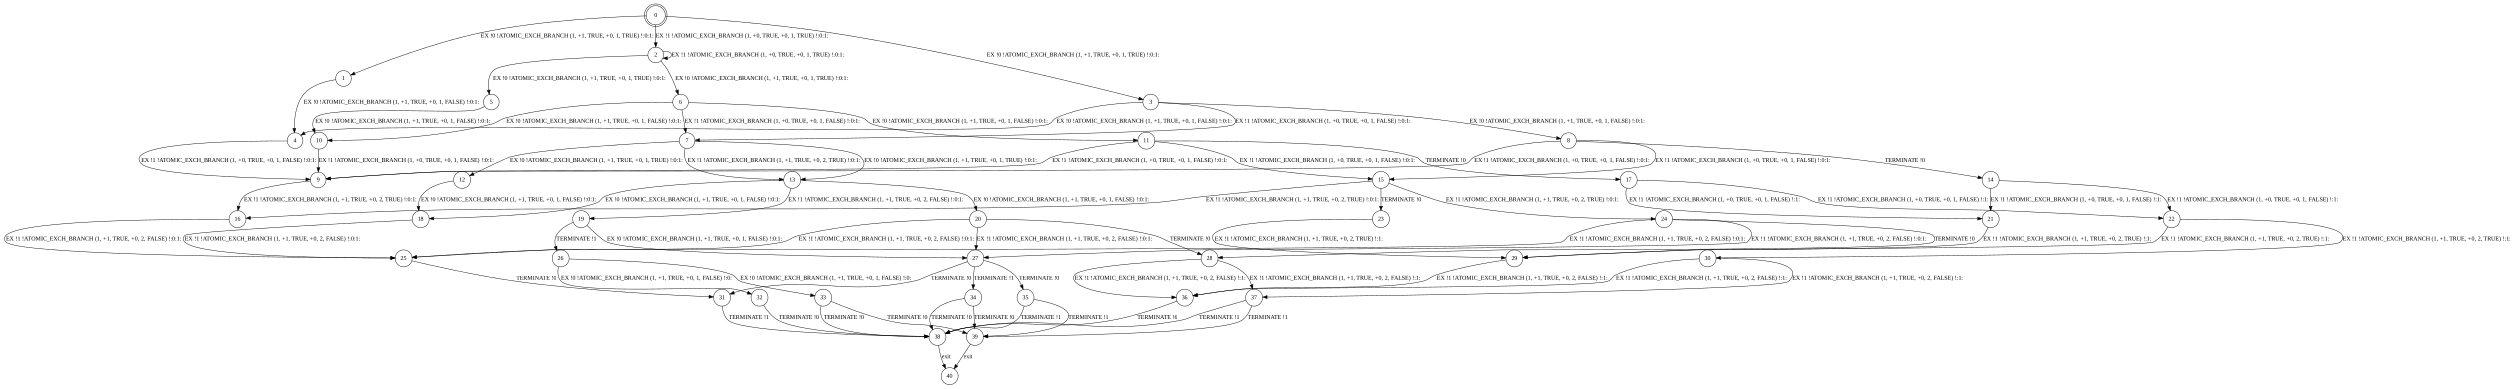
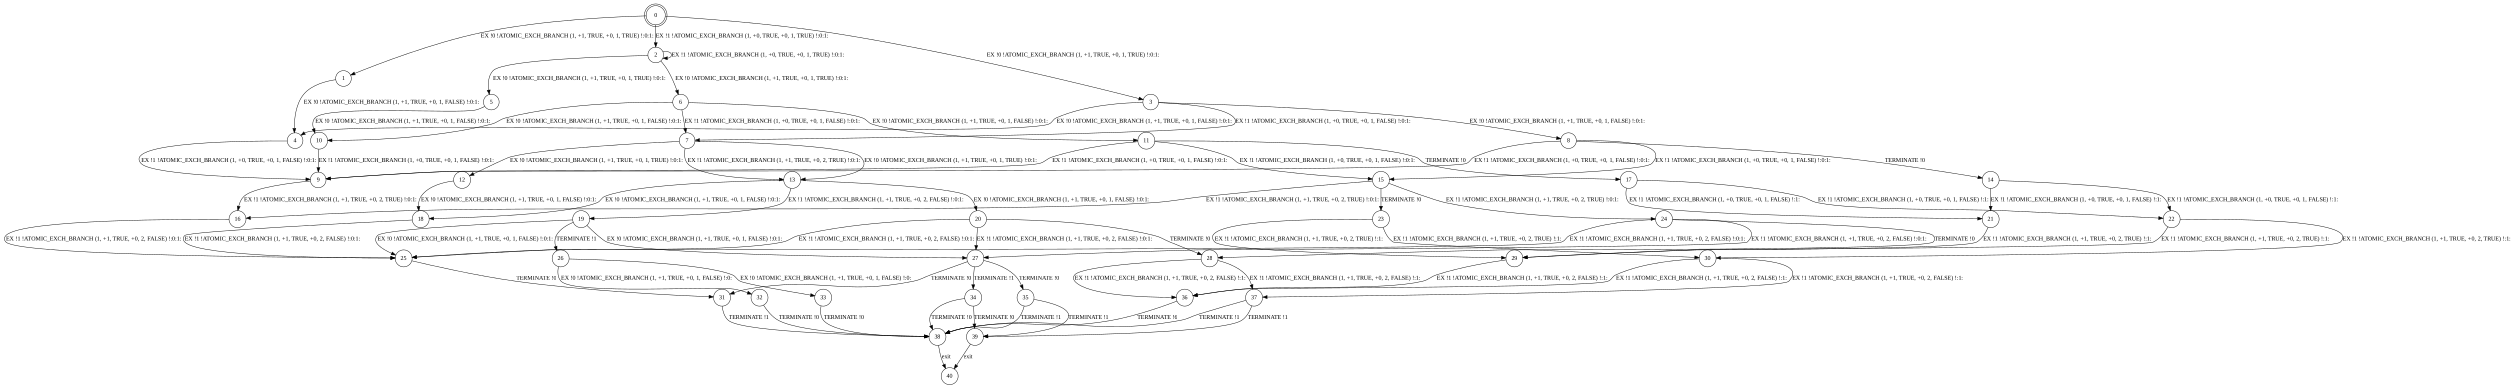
none -> (462, 226)
none -> (1535, 250)
(896, 322) -> none
